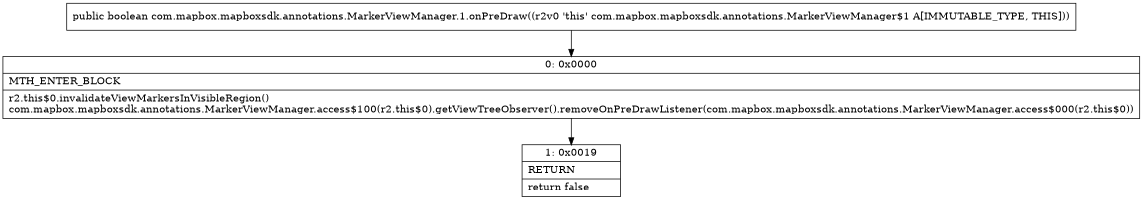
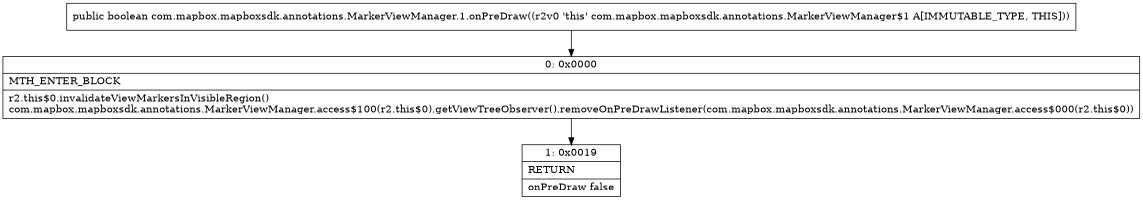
(559, 187) -> (571, 187)
